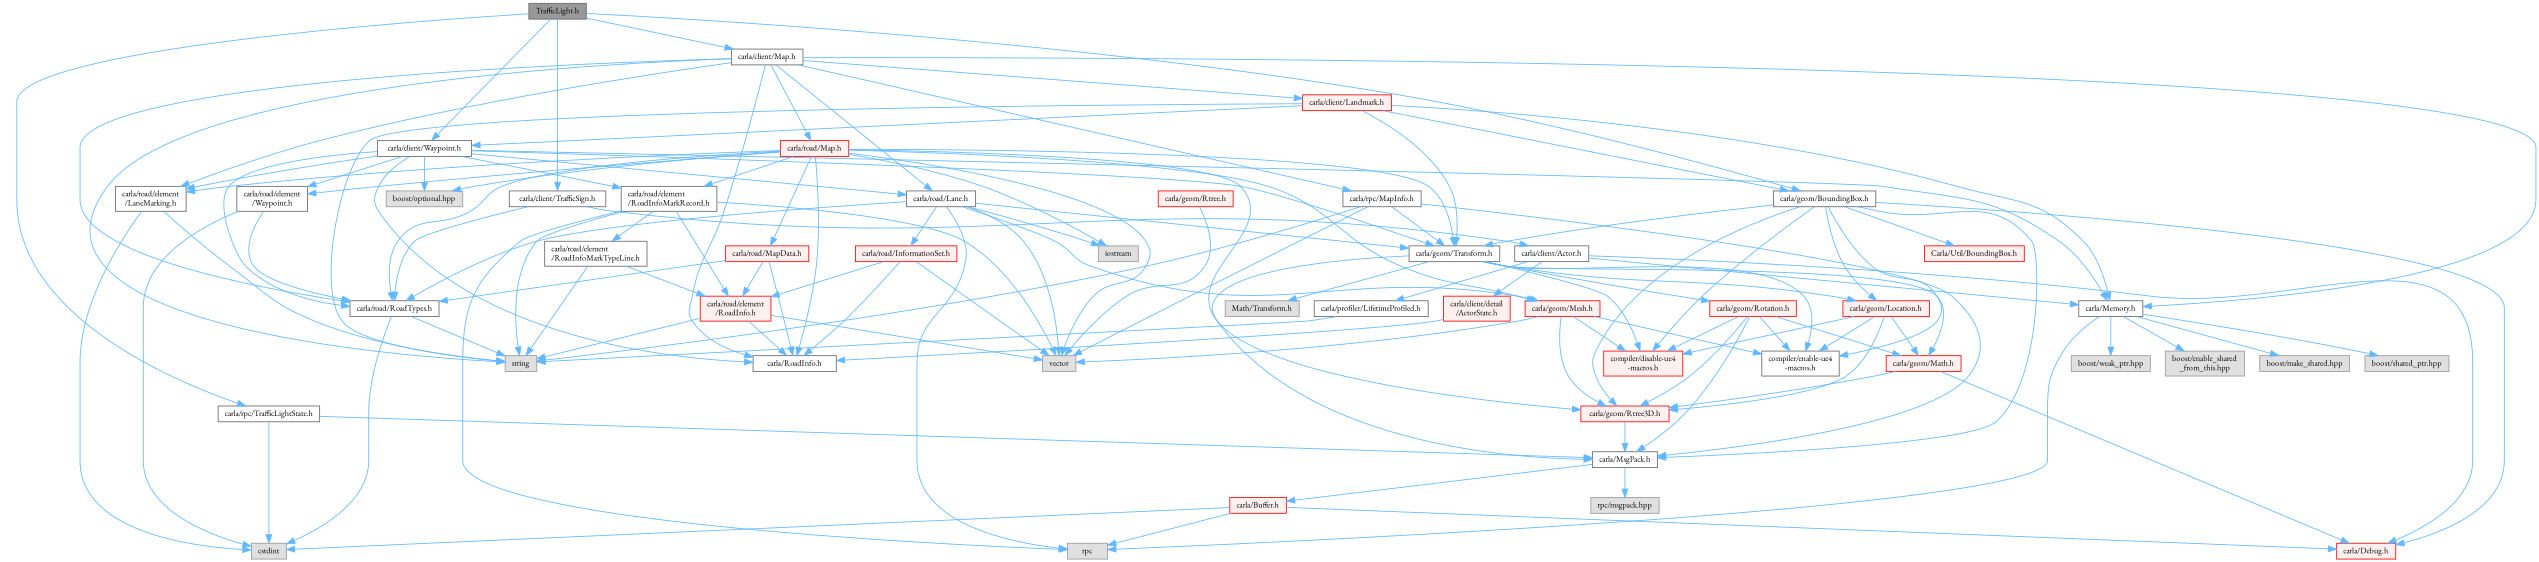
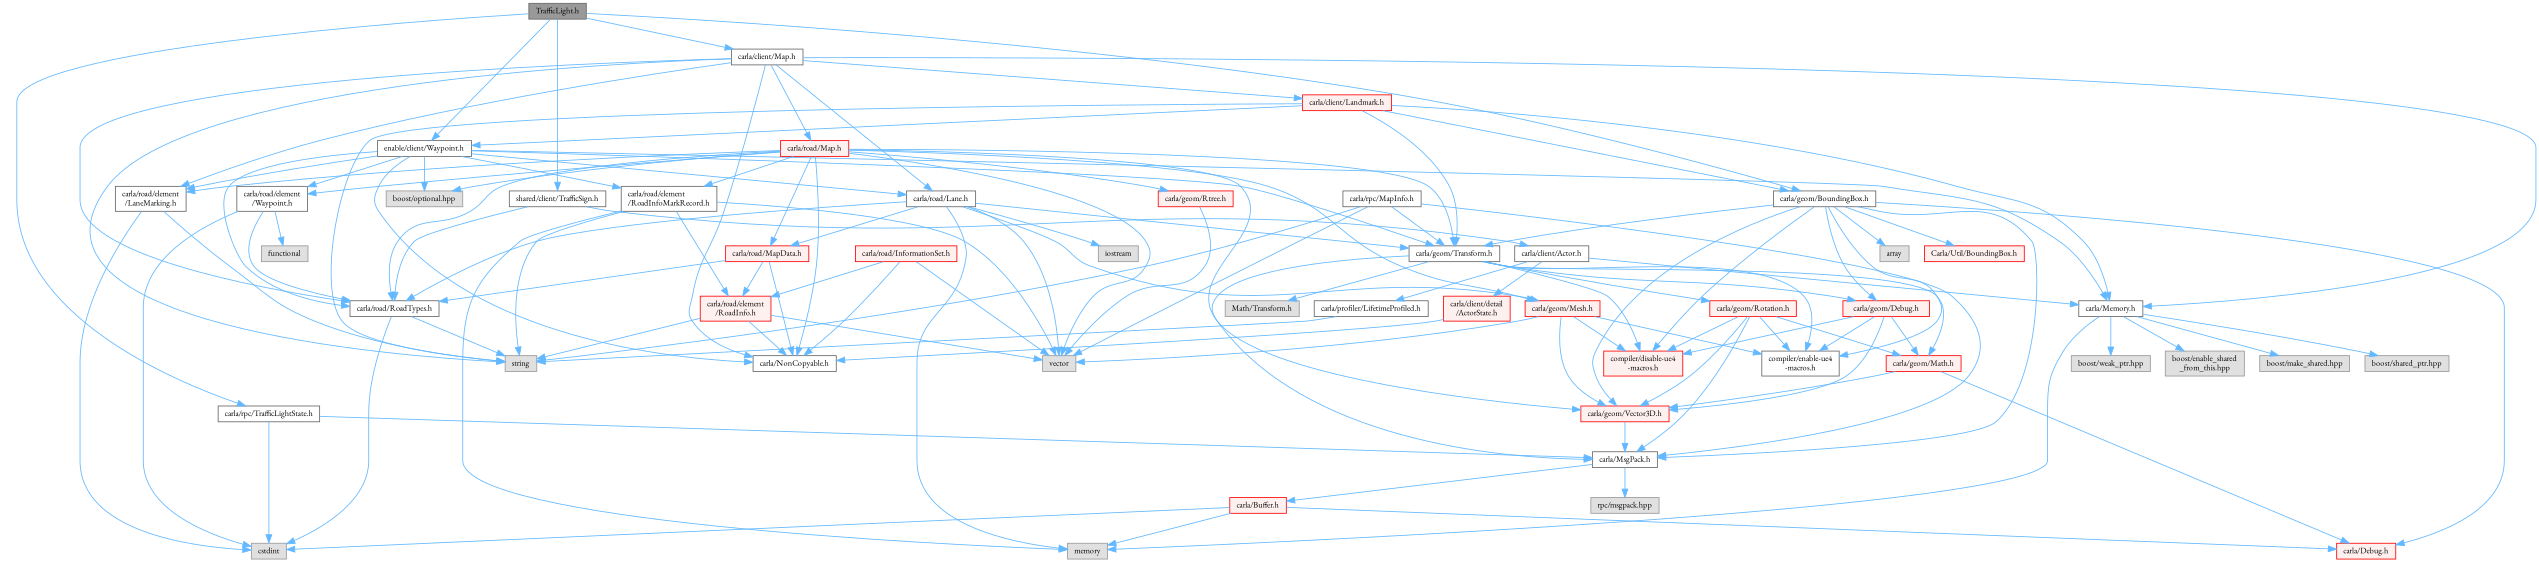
(1071, 127) -> none
(424, 149) -> (424, 149)
(979, 185) -> (1005, 167)
(558, 199) -> (558, 199)
(927, 222) -> (867, 222)
none -> (285, 254)
(596, 254) -> none
none -> (1895, 254)
(2163, 297) -> none
(1886, 309) -> (1886, 309)
(795, 364) -> (795, 364)
(1625, 414) -> (1625, 414)
(1088, 551) -> (1088, 551)
